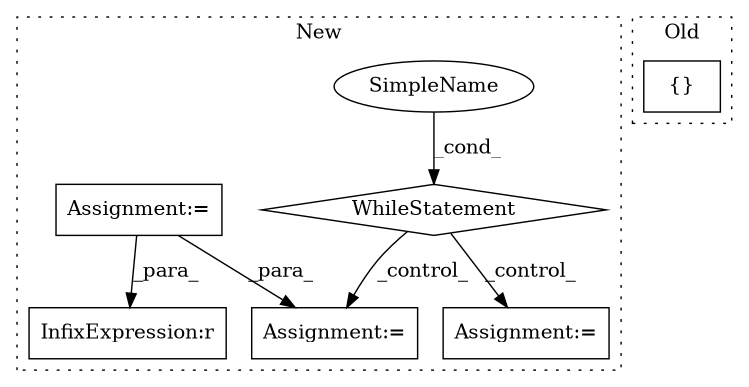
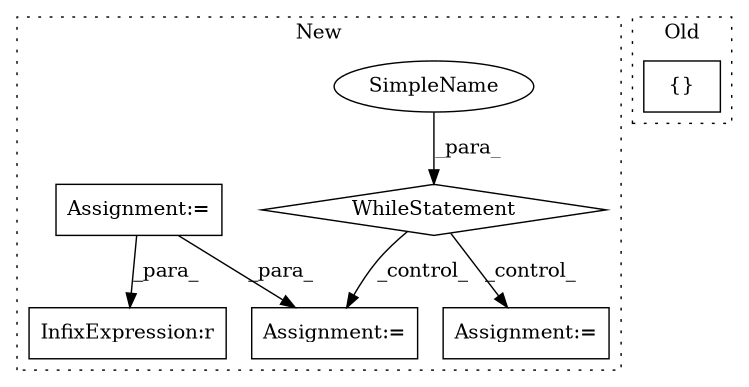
(468, 148) -> (468, 148)
